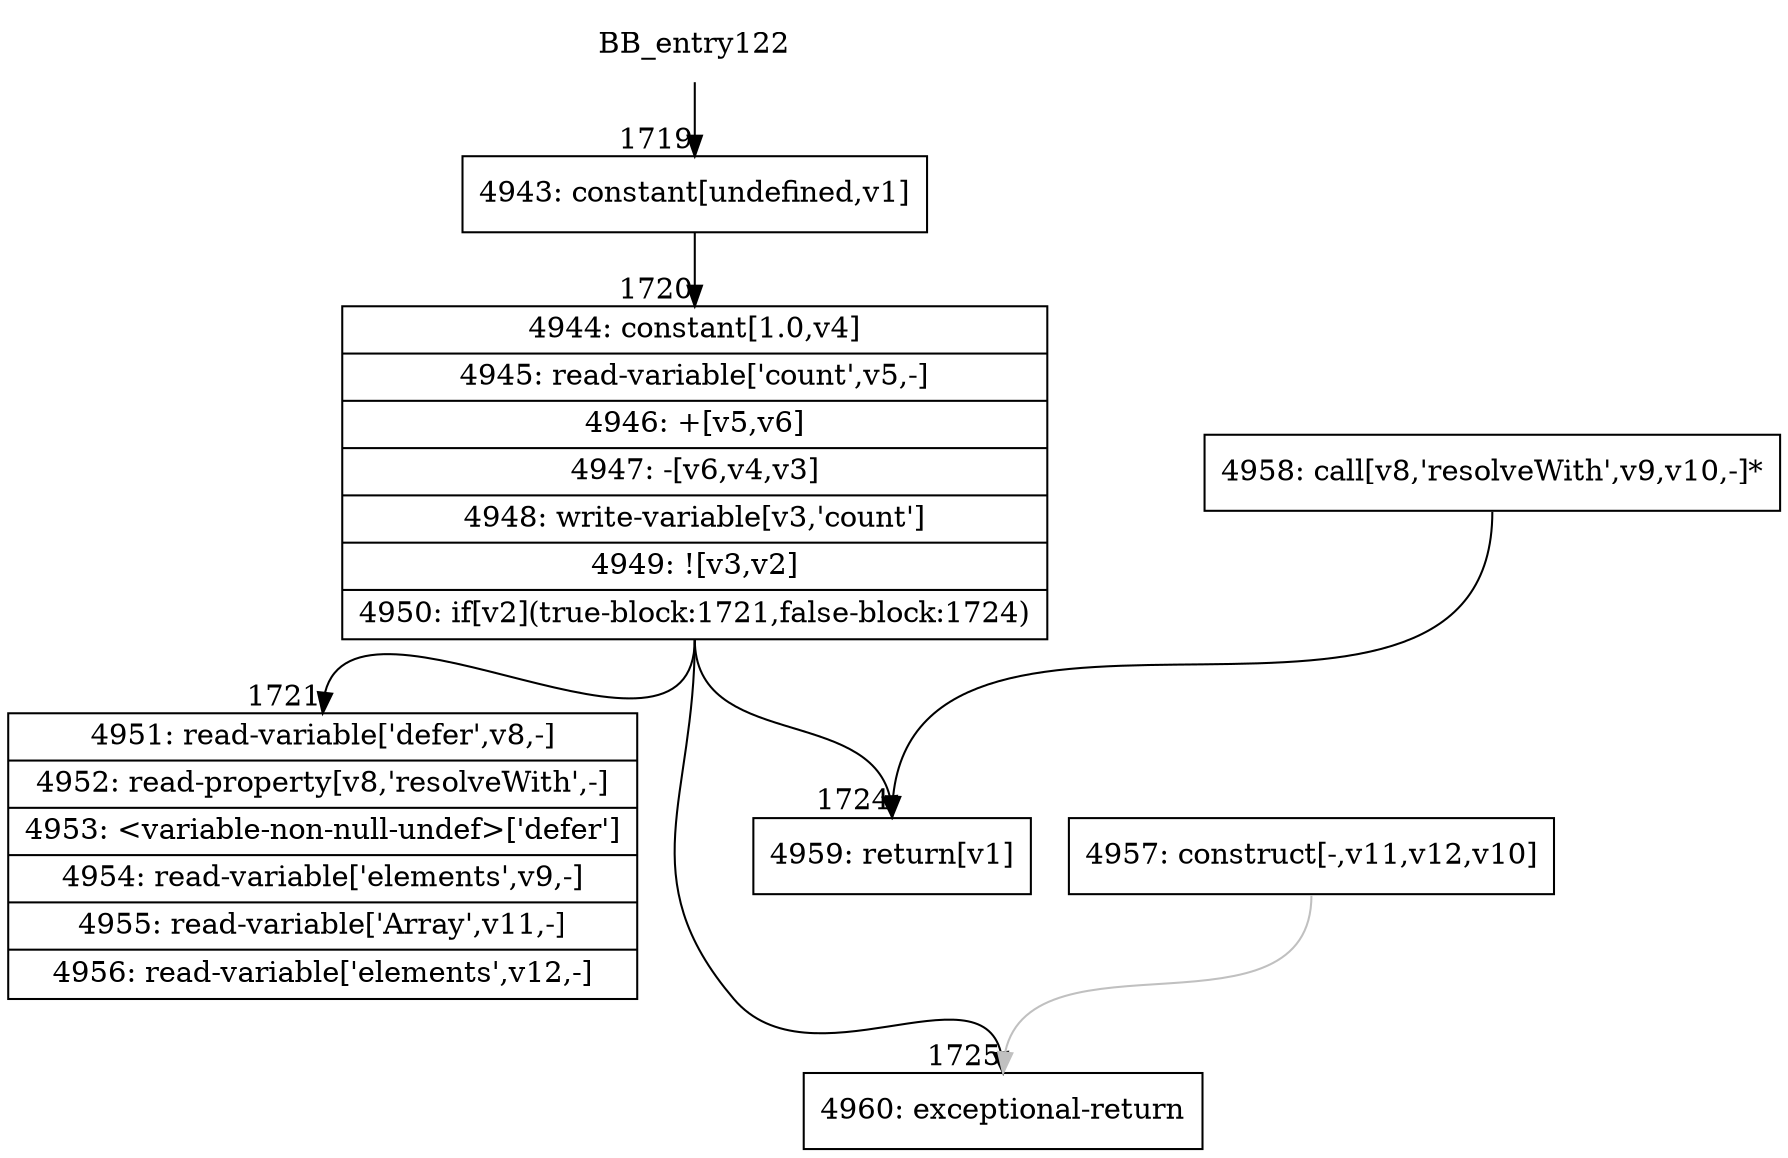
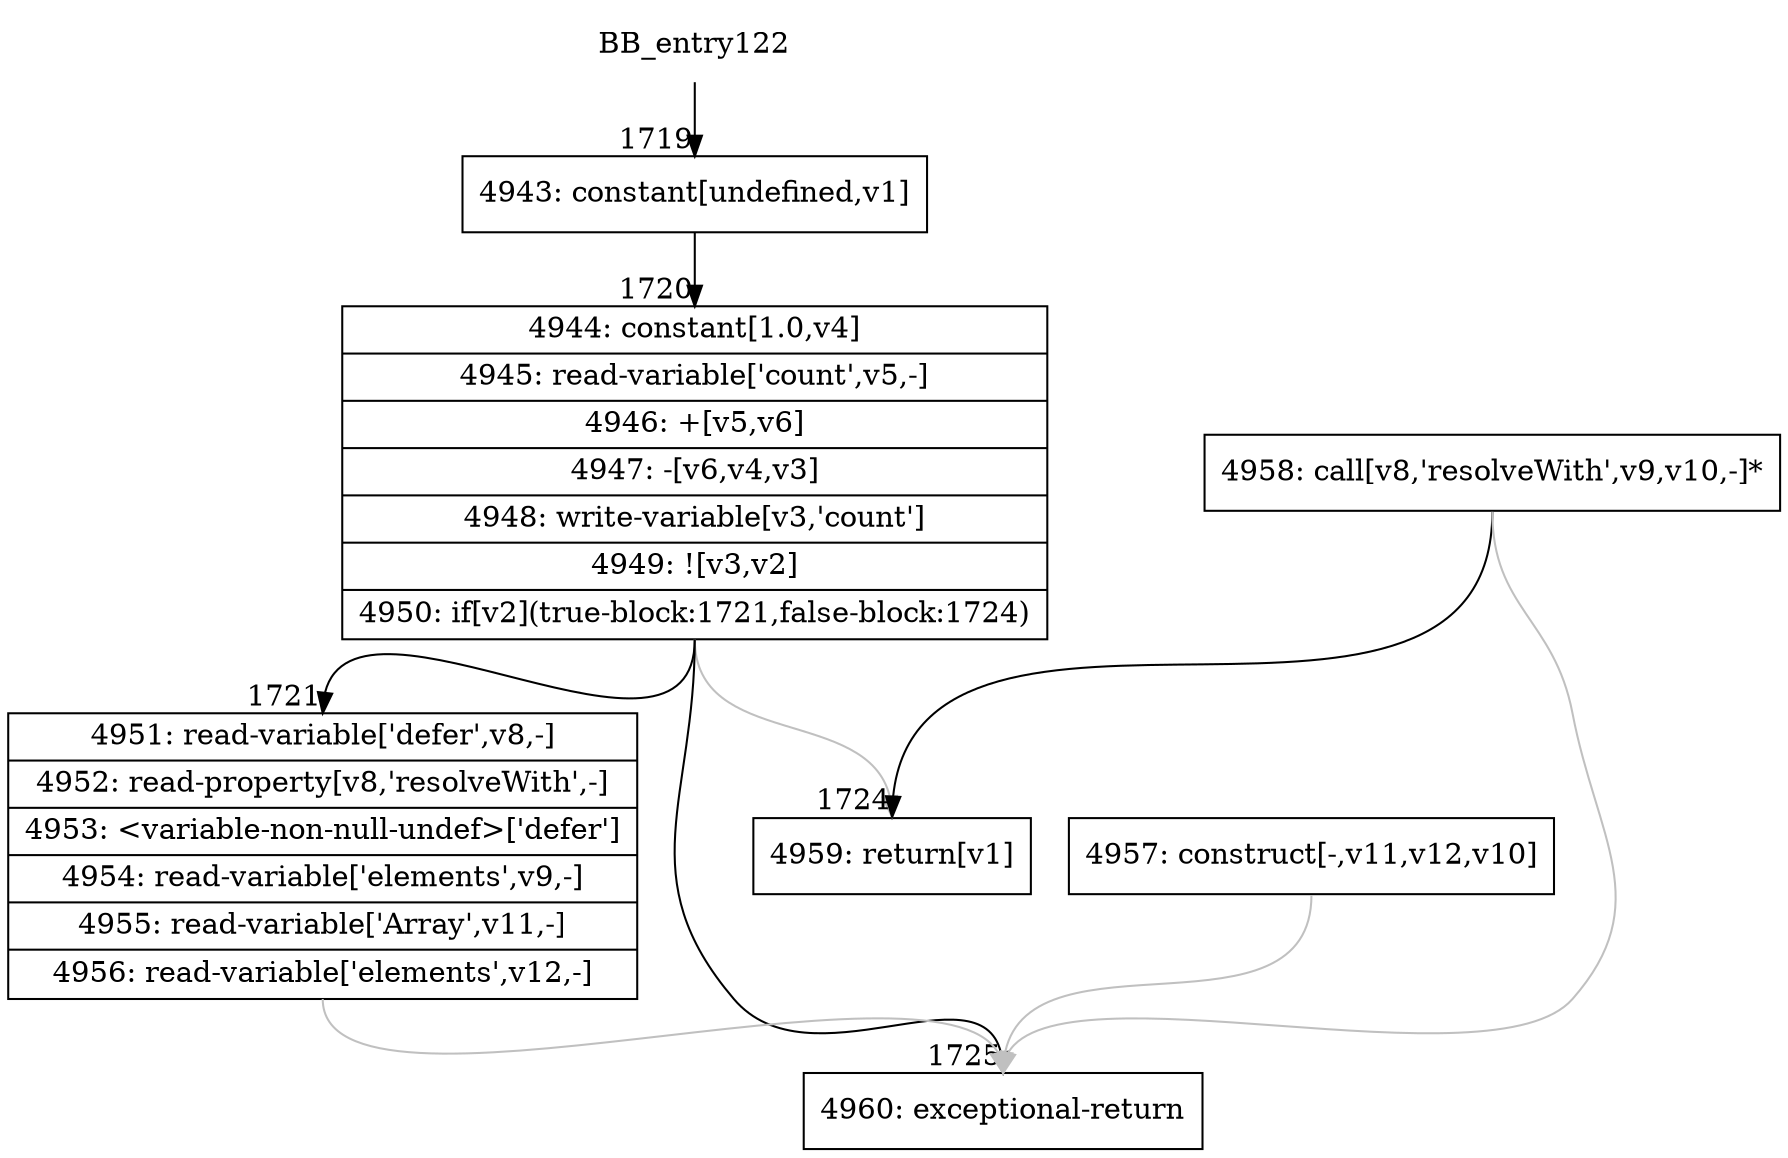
(784, 725) -> (784, 725)
none -> (1547, 1013)
none -> (653, 1037)
